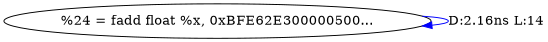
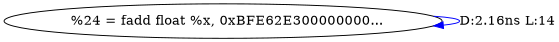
(217, 21) -> (223, 21)
